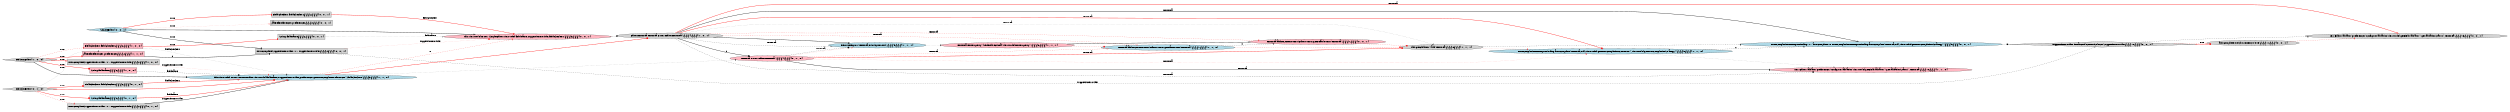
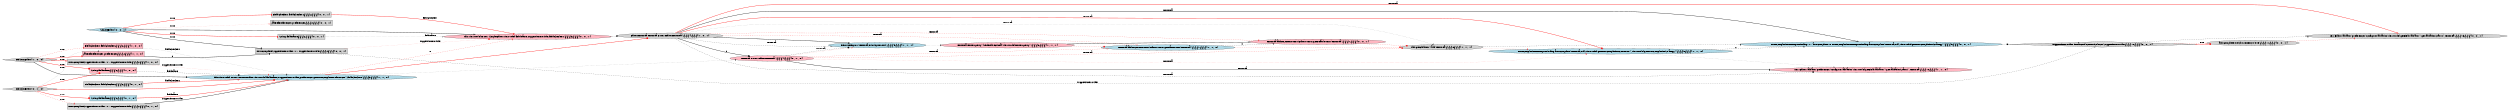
(207, 45) -> (202, 36)
(1107, 54) -> (1107, 54)
(65, 87) -> (68, 80)
